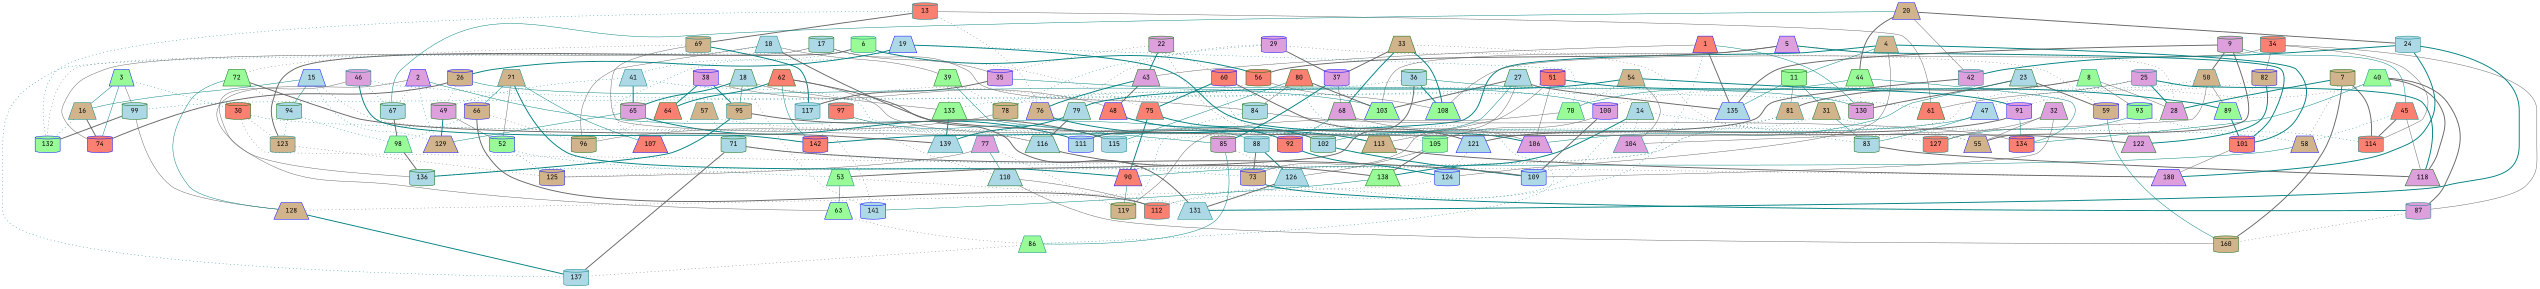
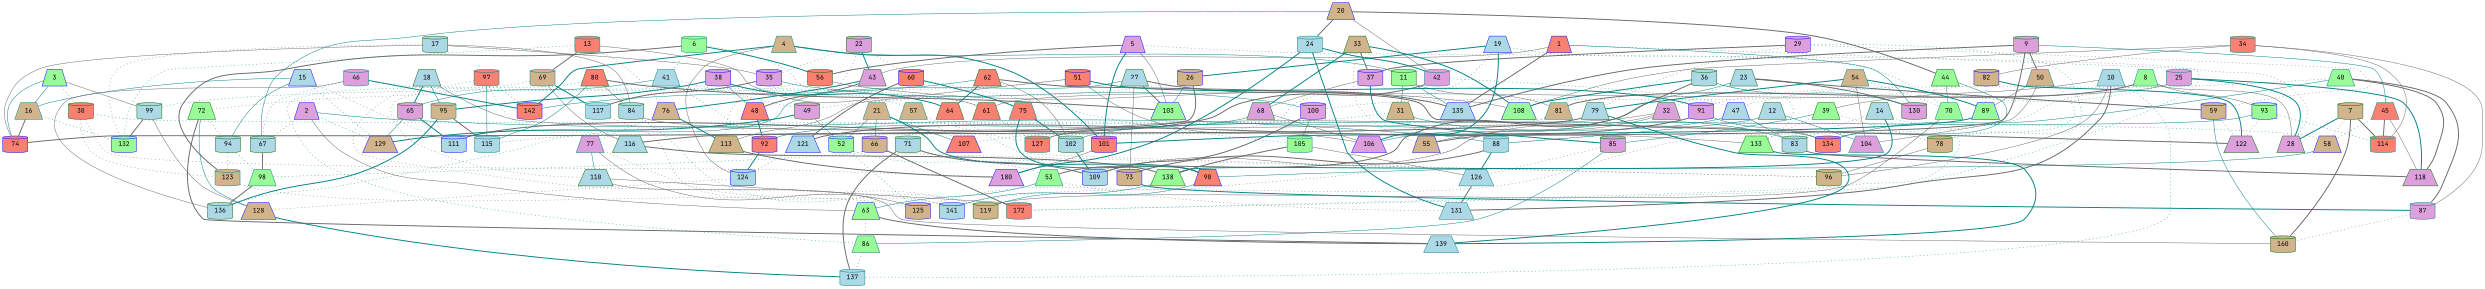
(633, 90) -> (538, 90)
none -> (1772, 111)
(1157, 211) -> (1019, 211)
none -> (1043, 235)
